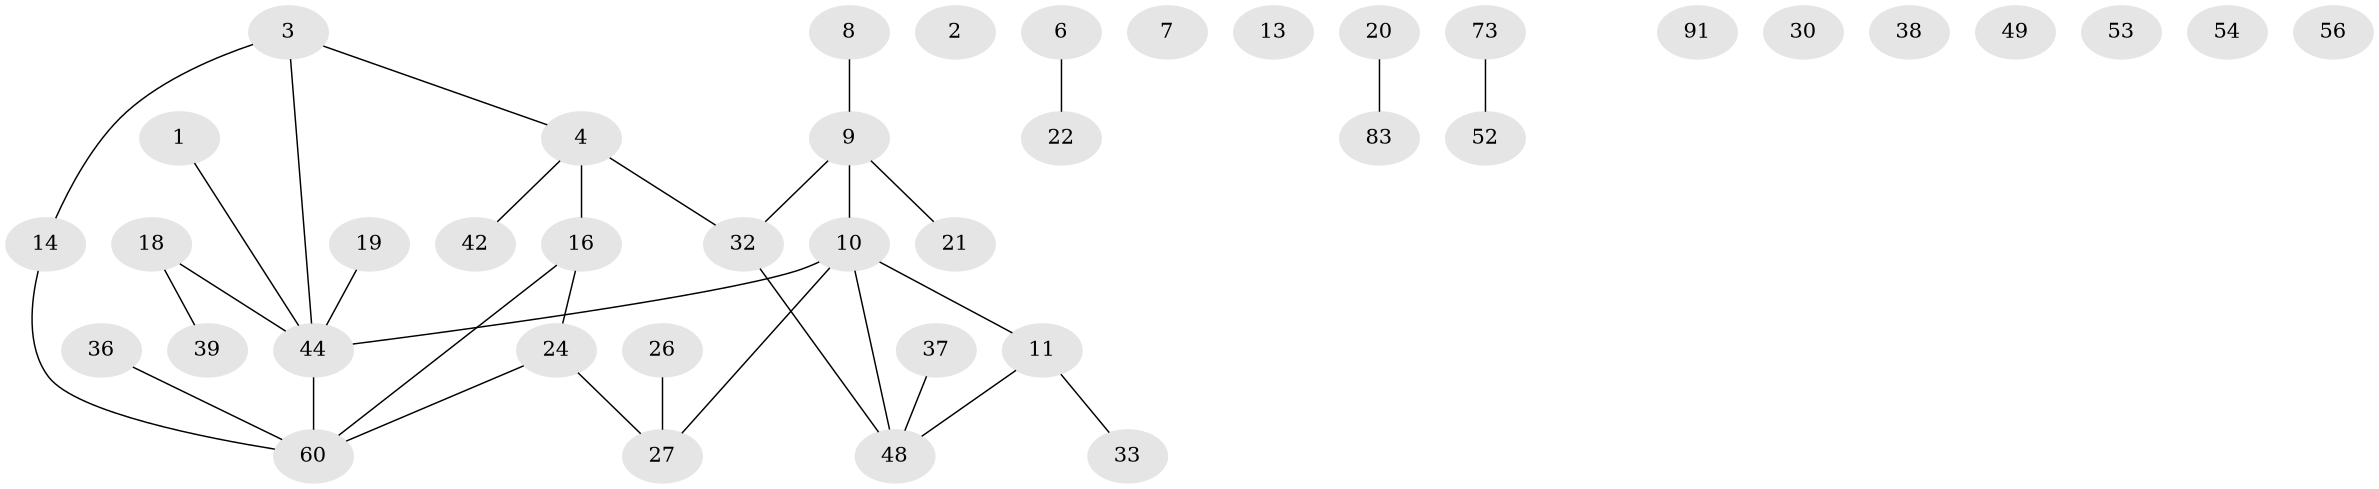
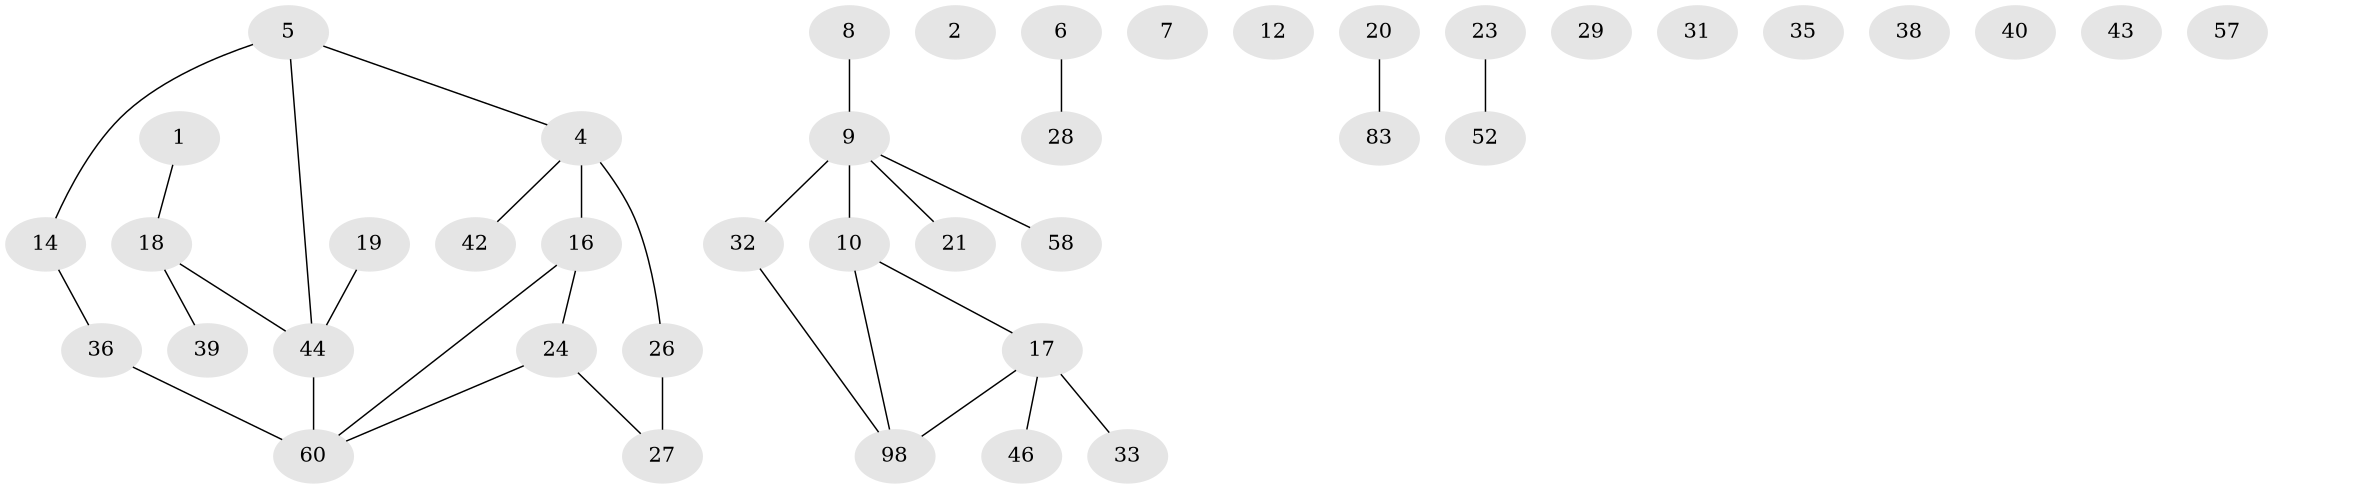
(289, 32) -> (289, 32)
(1273, 32) -> (1273, 32)
(1485, 32) -> (1485, 32)
none -> (1591, 32)
(1697, 32) -> (1697, 32)
(1803, 32) -> (1803, 32)
(2015, 32) -> (2015, 32)
(2121, 32) -> (2121, 32)
(2227, 32) -> (2227, 32)
(2333, 32) -> none
(1061, 138) -> (1061, 138)
(663, 191) -> (642, 239)
(247, 244) -> (166, 192)
none -> (1061, 244)
(588, 311) -> none
(936, 350) -> none
(1042, 350) -> (1042, 350)
(756, 351) -> none
(105, 409) -> (74, 297)
(895, 456) -> (895, 456)
none -> (1022, 456)
